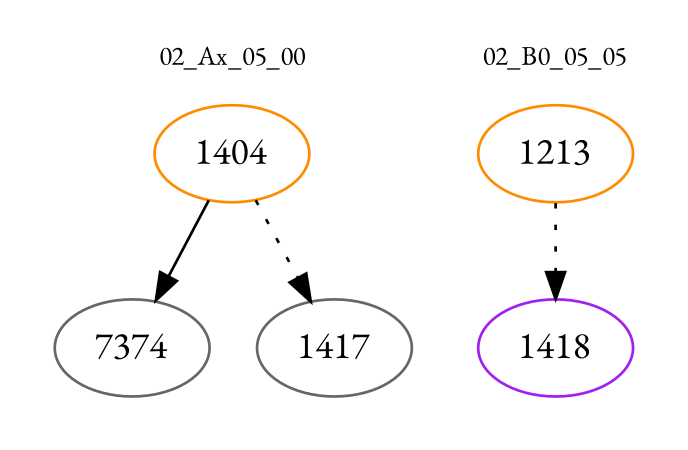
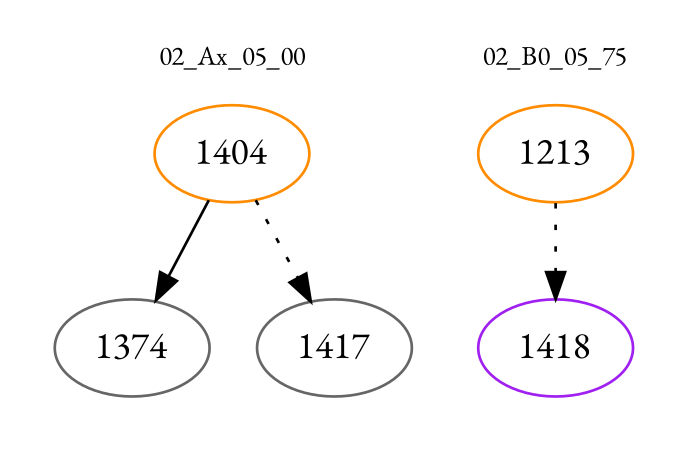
(556, 58) -> (556, 58)
(132, 348) -> (132, 348)
